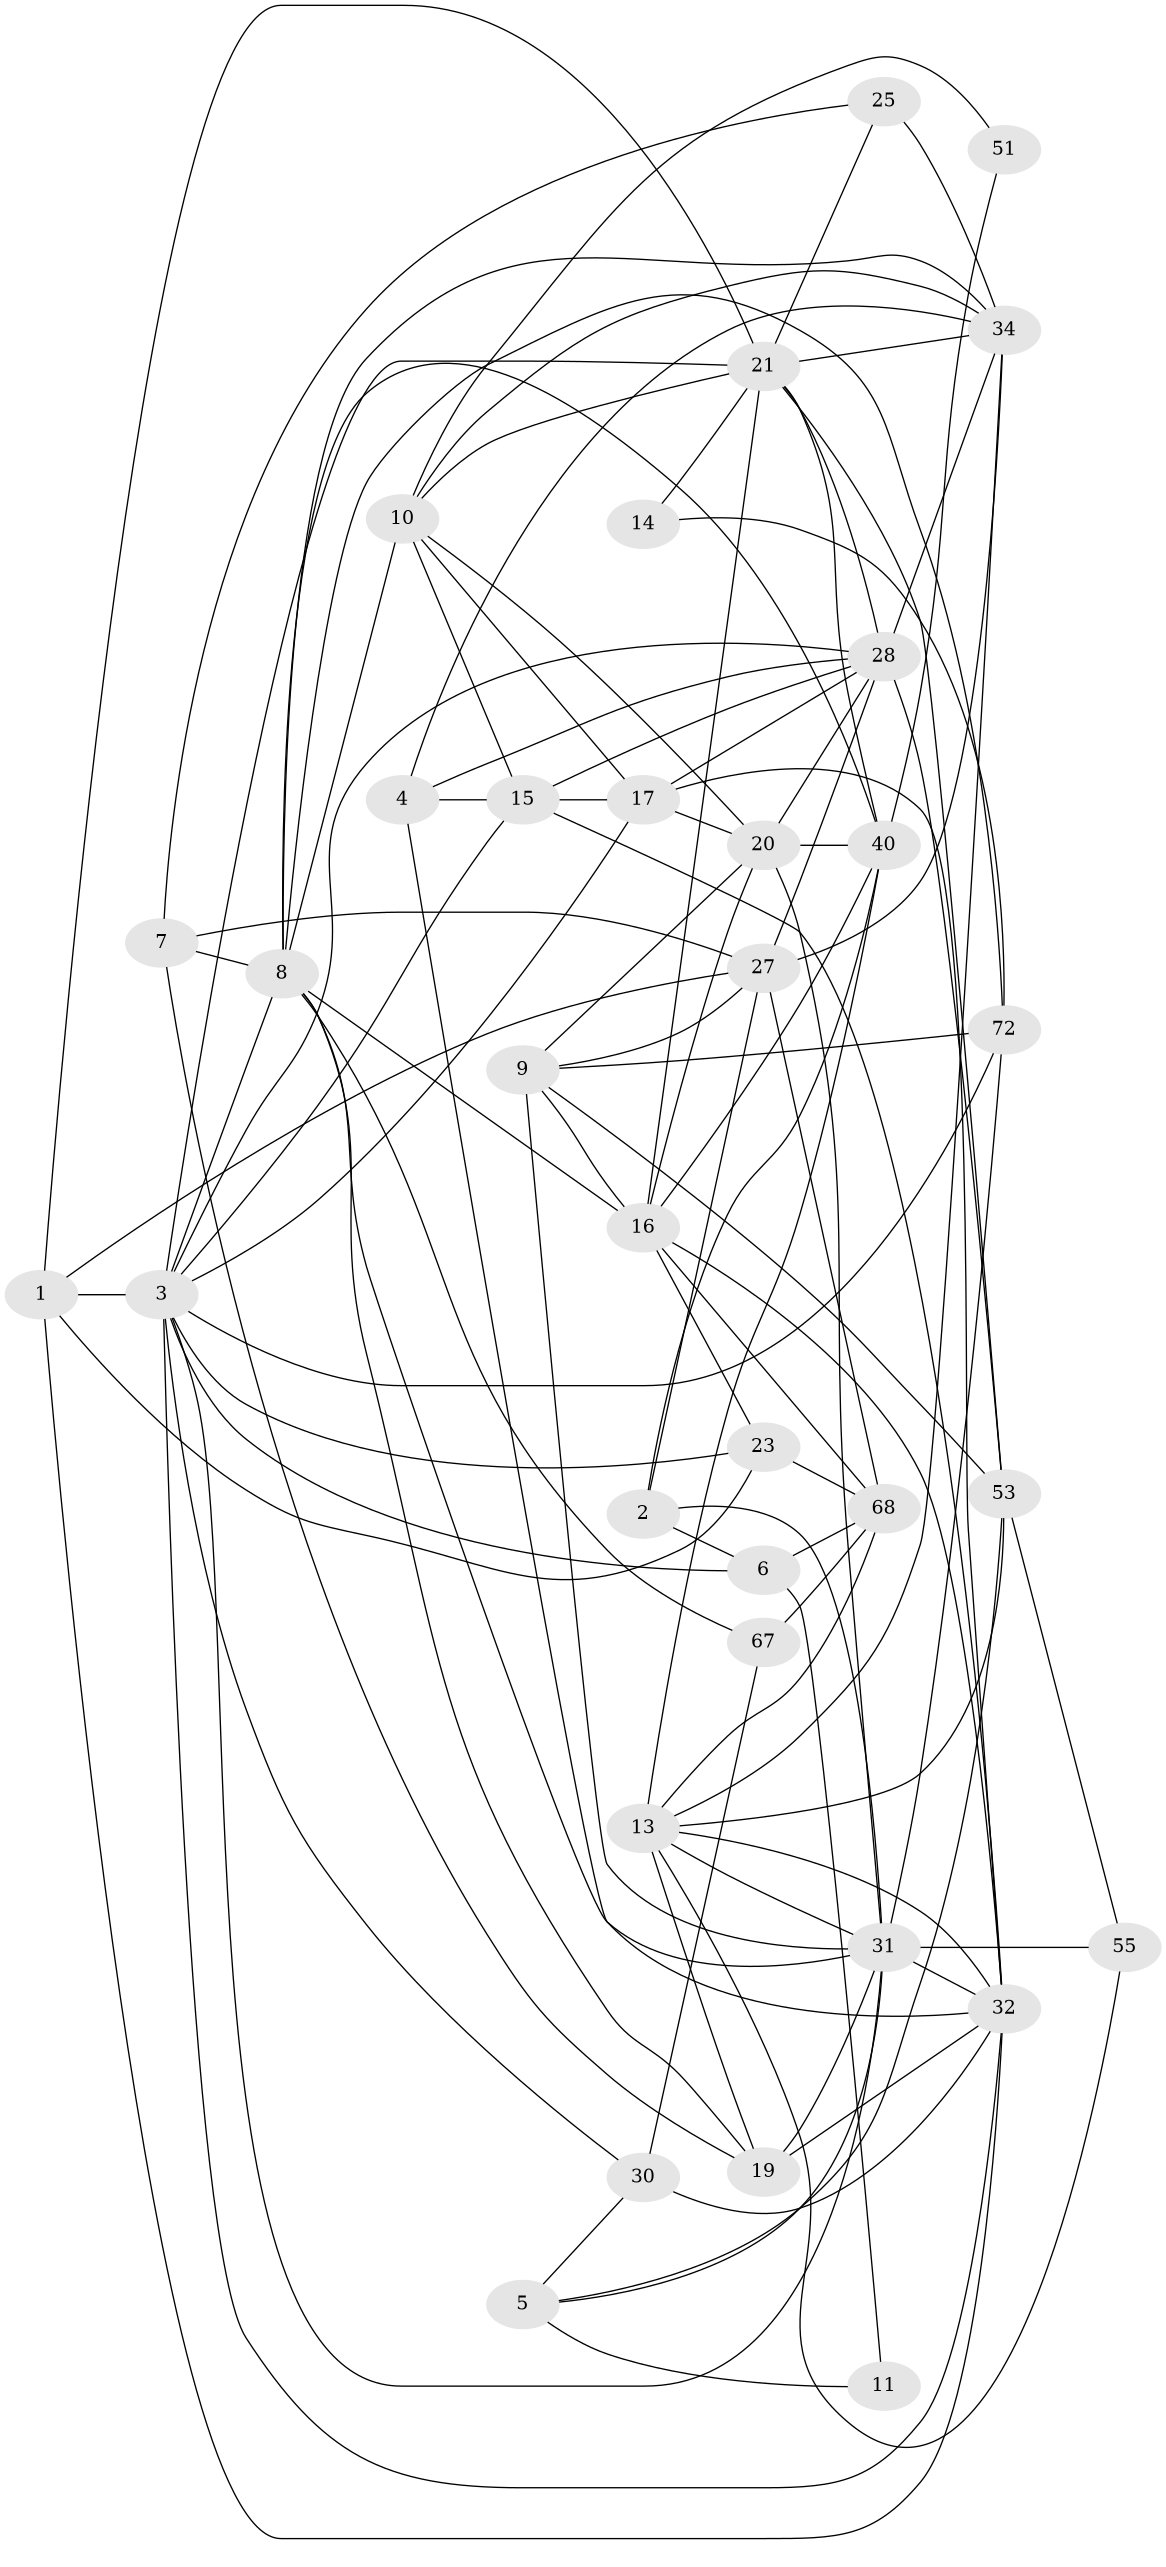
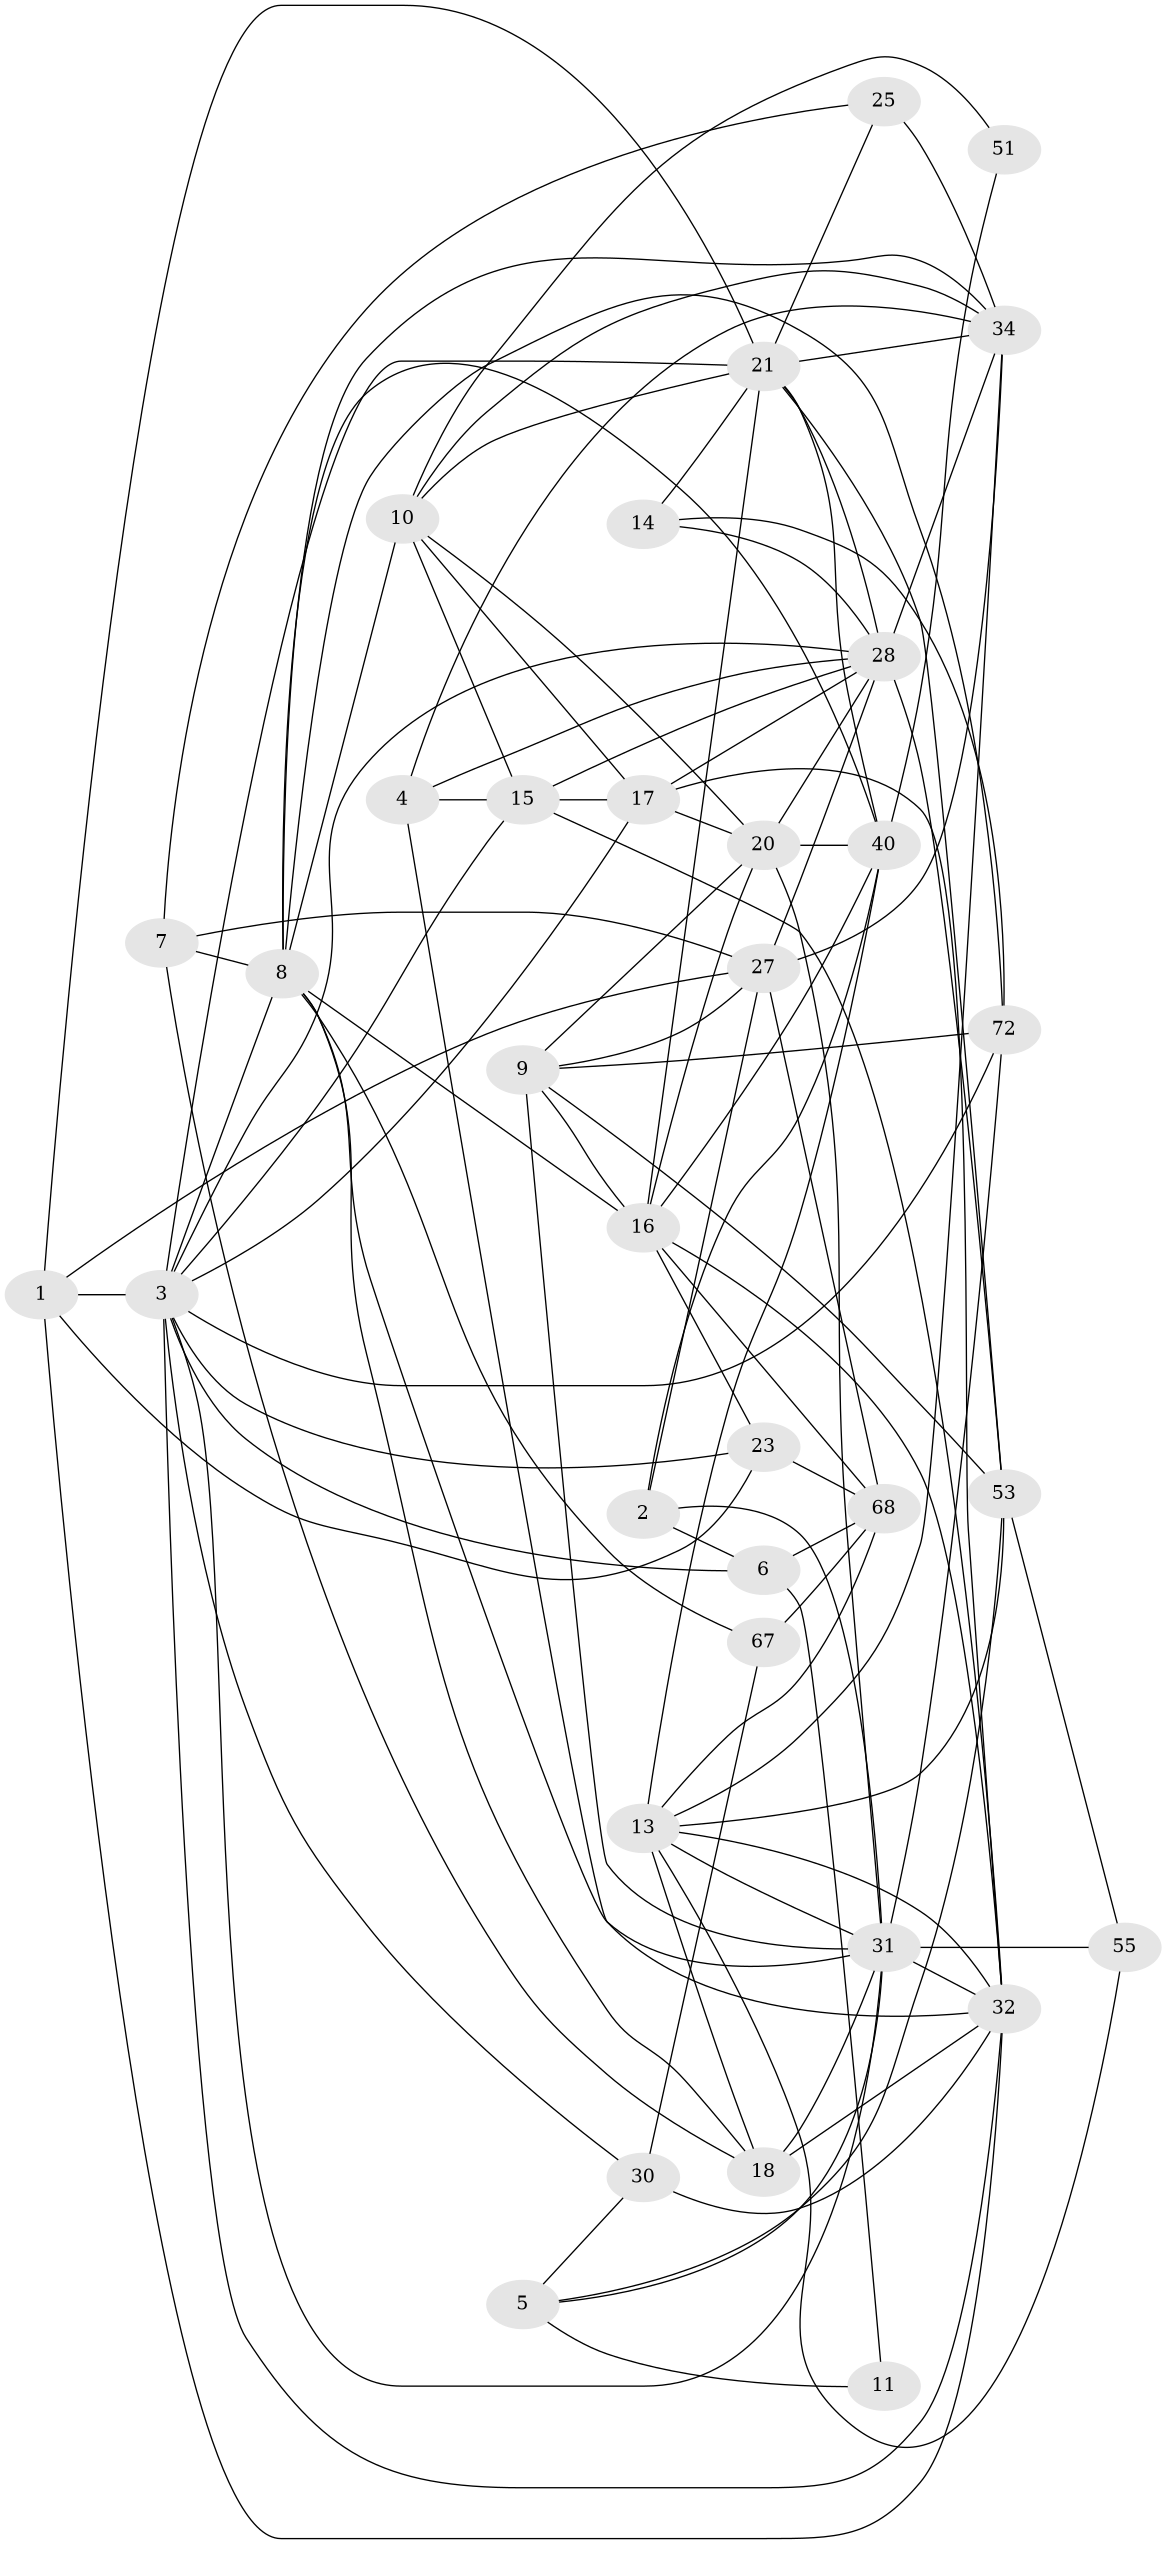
none -> (789, 556)
(764, 2172) -> (764, 2172)
